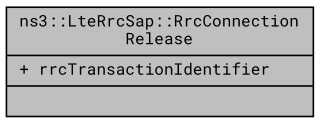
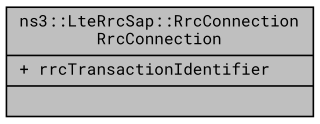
(160, 39) -> (160, 39)
